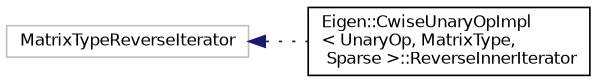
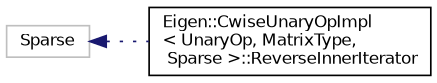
(128, 41) -> (48, 41)
